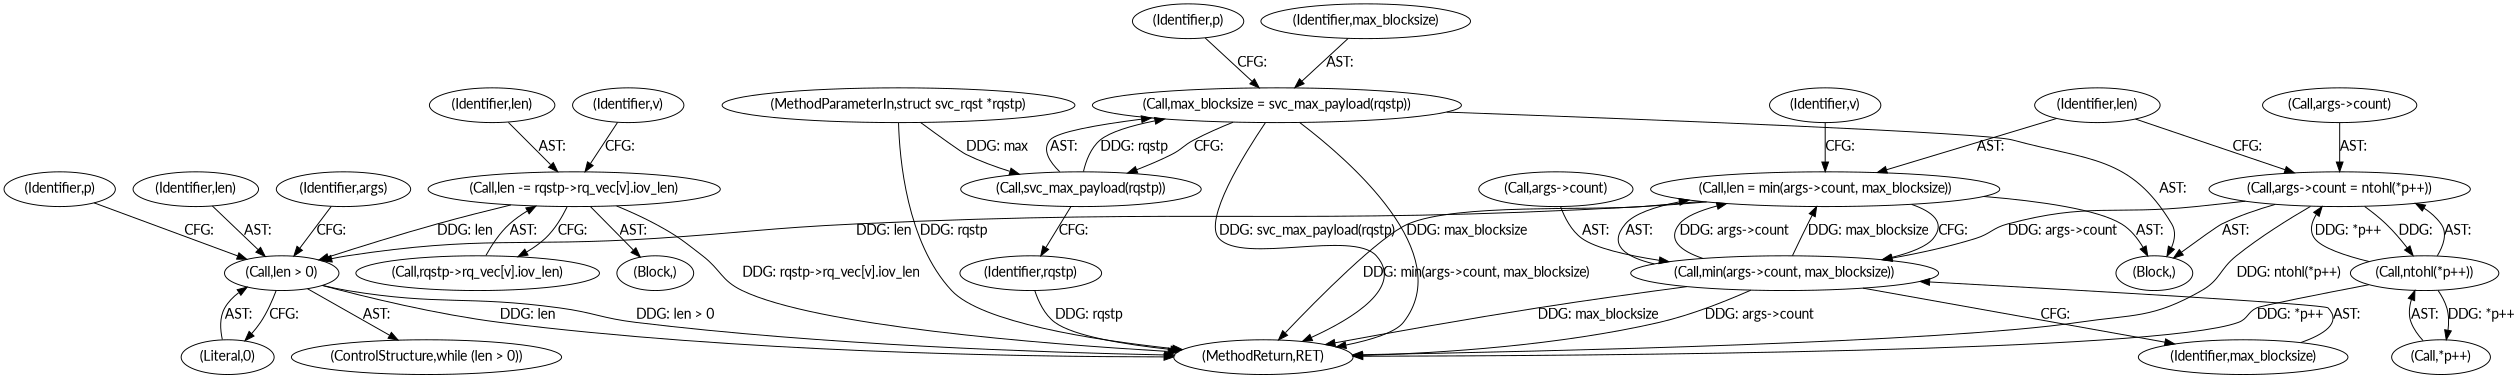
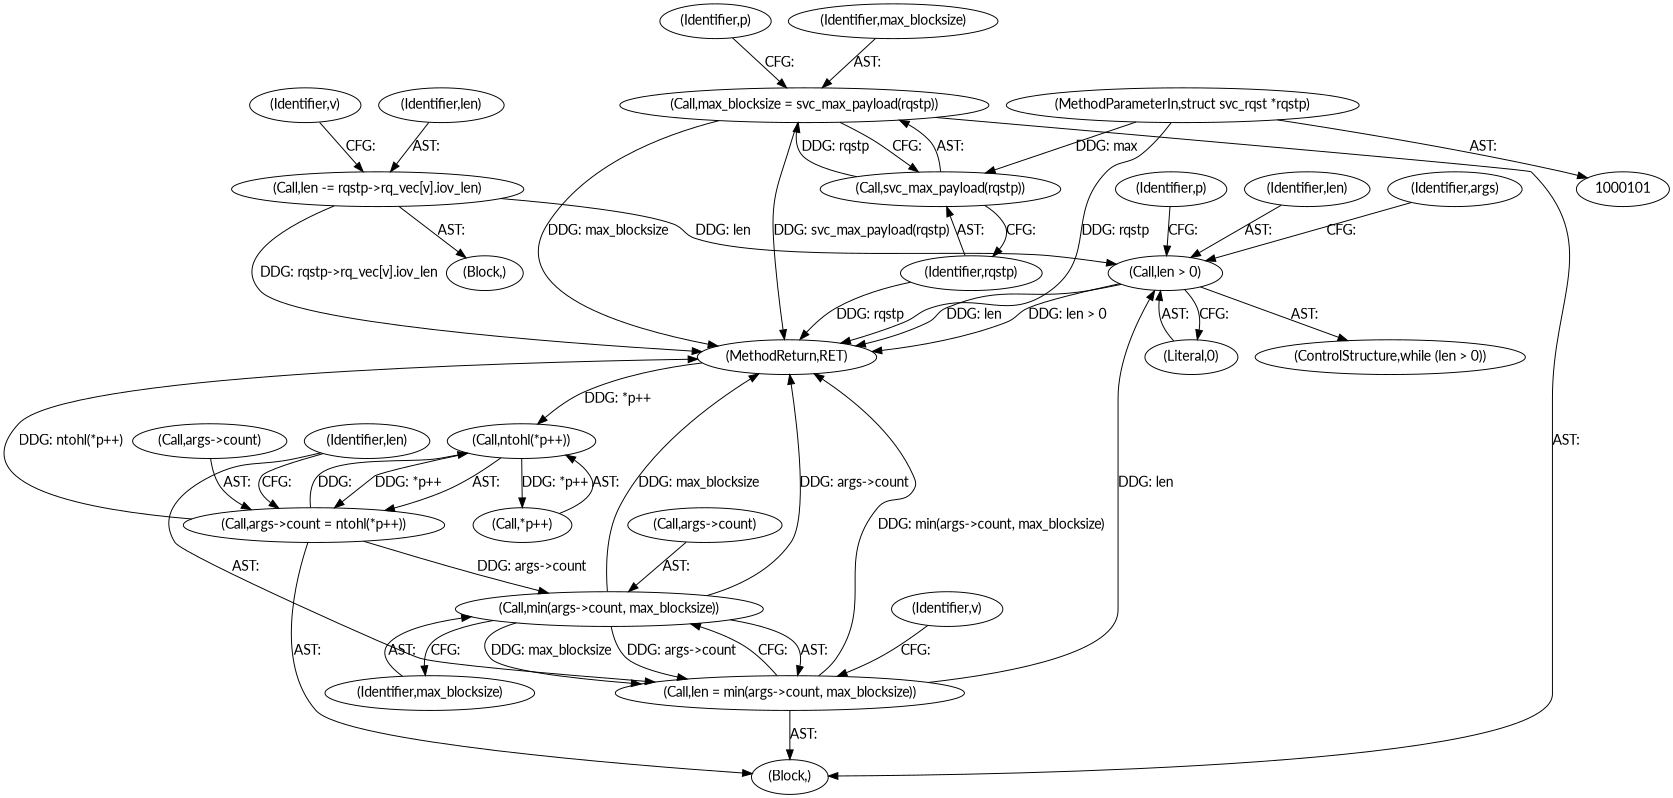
none -> (1623, 189)
none -> (958, 236)
(478, 273) -> none
(1870, 350) -> (620, 379)
